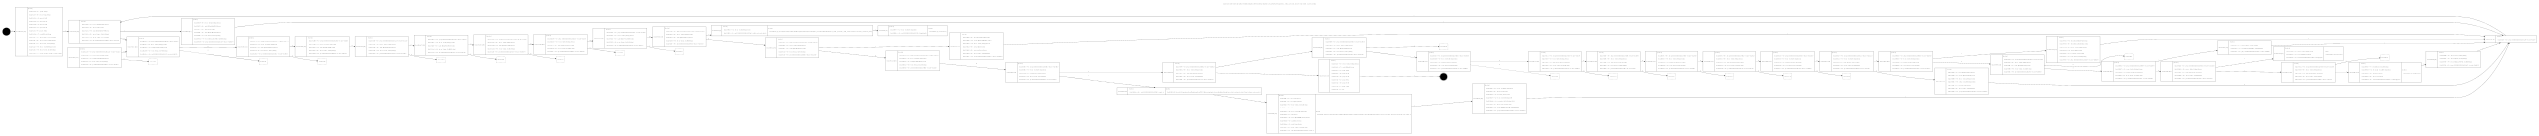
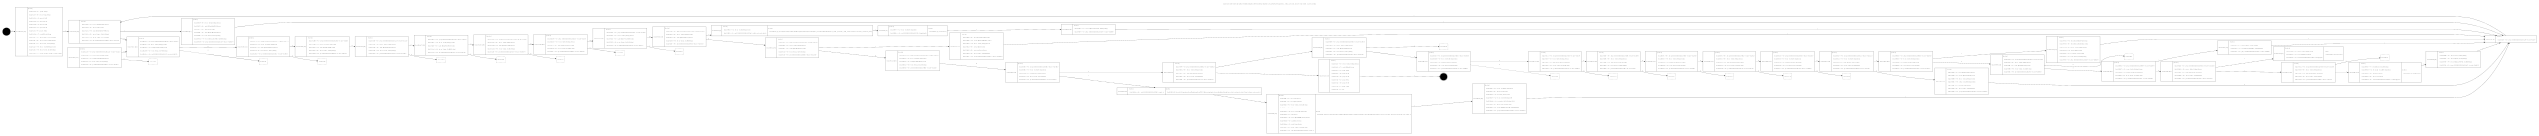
none -> (1088, 29)
